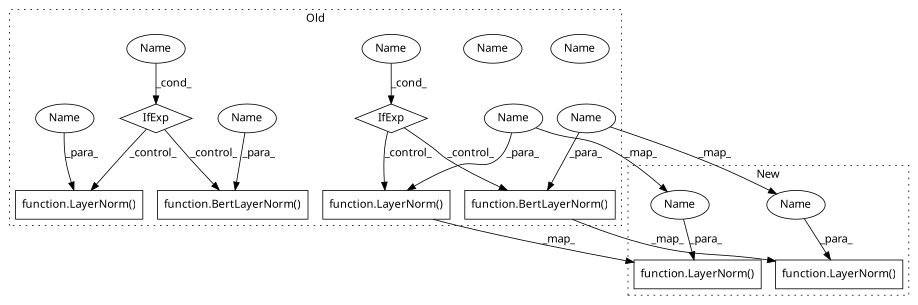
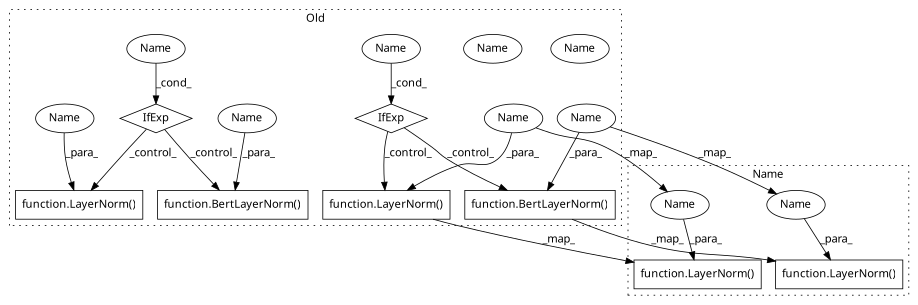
(768, 175) -> (768, 175)
